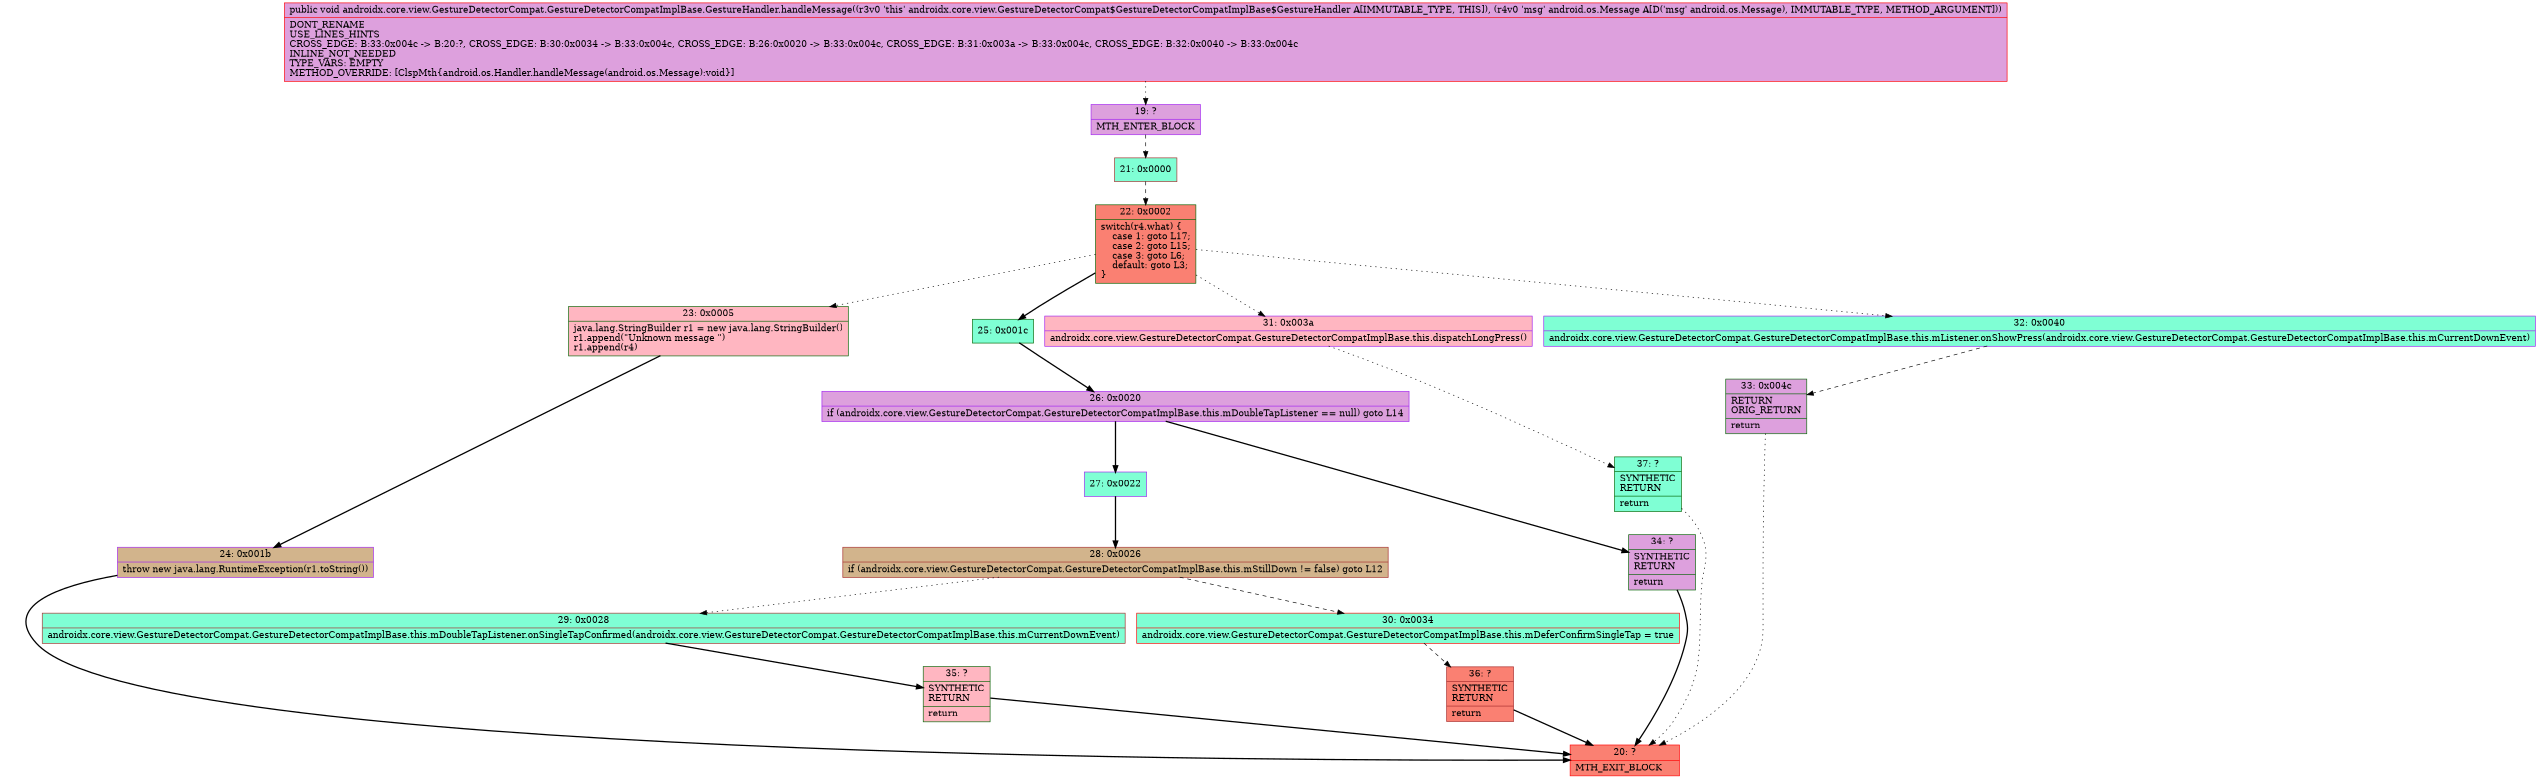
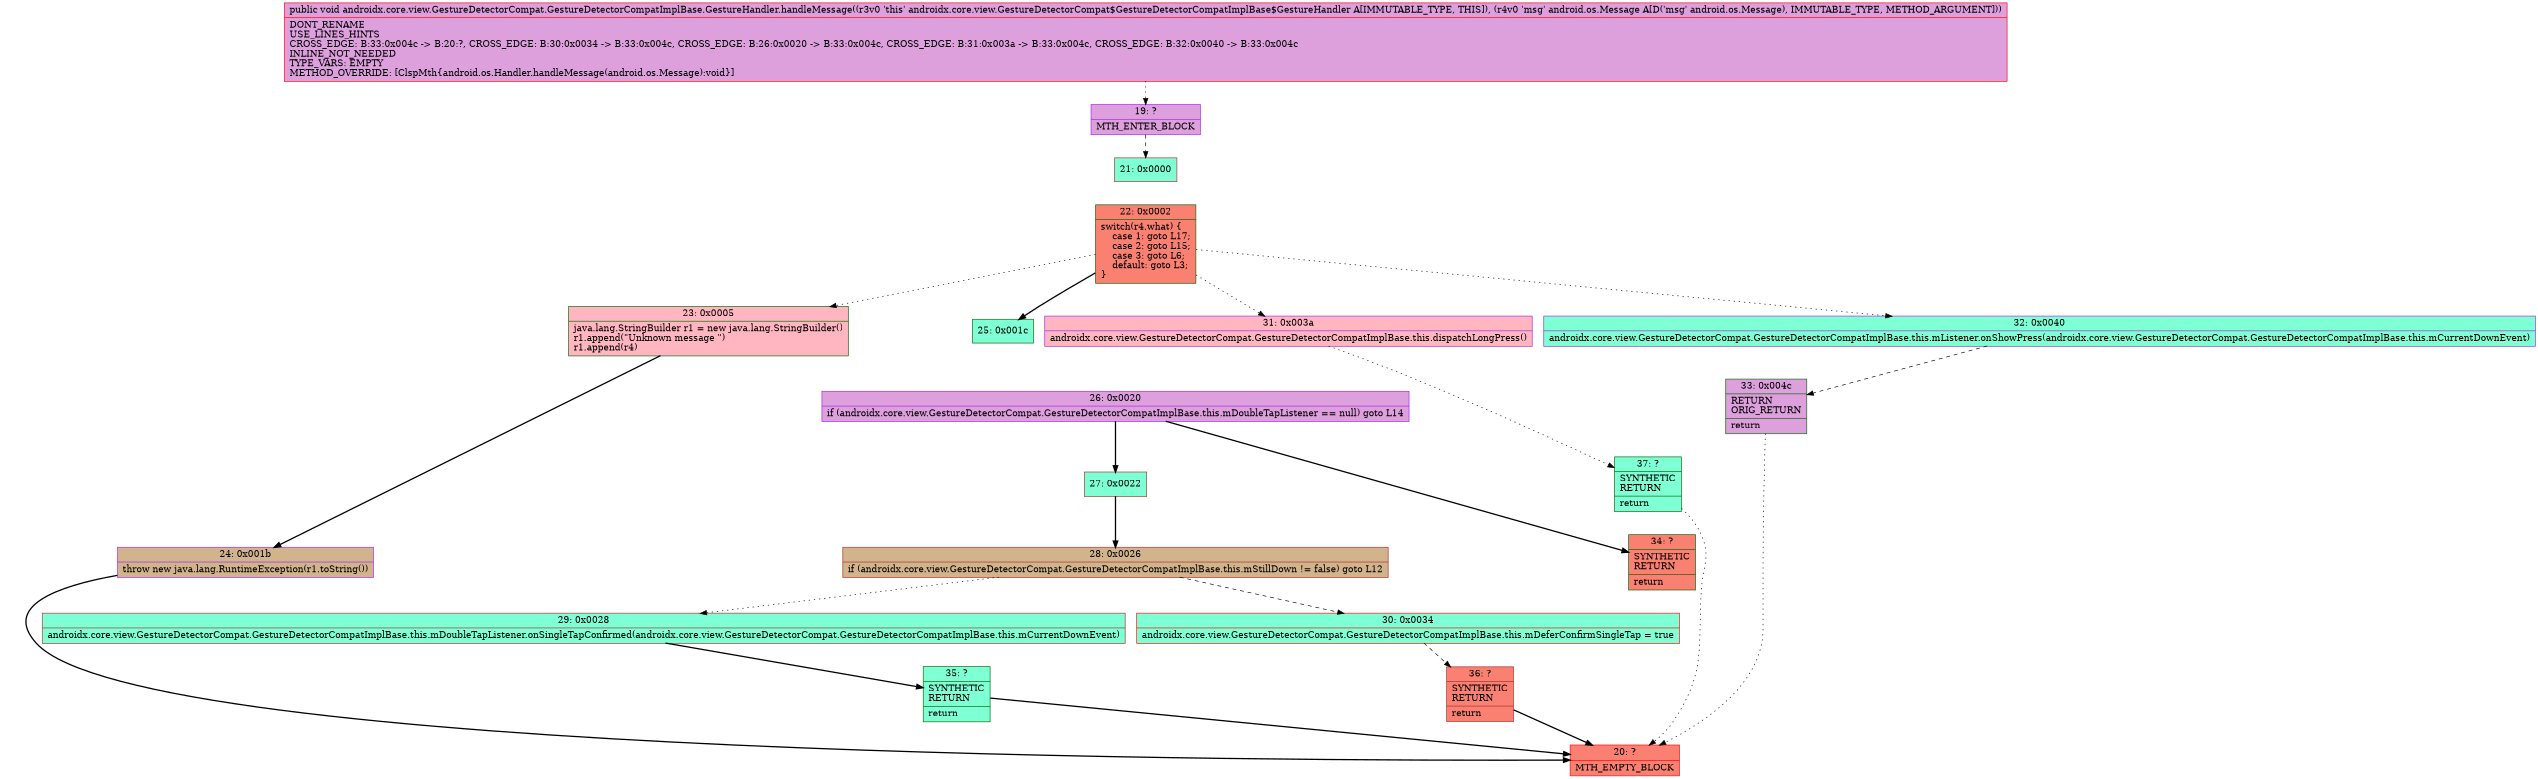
(1146, 190) -> none
(1054, 366) -> none
(1116, 484) -> (1116, 484)
(1662, 562) -> (1662, 562)
(1677, 668) -> none
(957, 694) -> (957, 694)
(1619, 768) -> (1625, 768)
